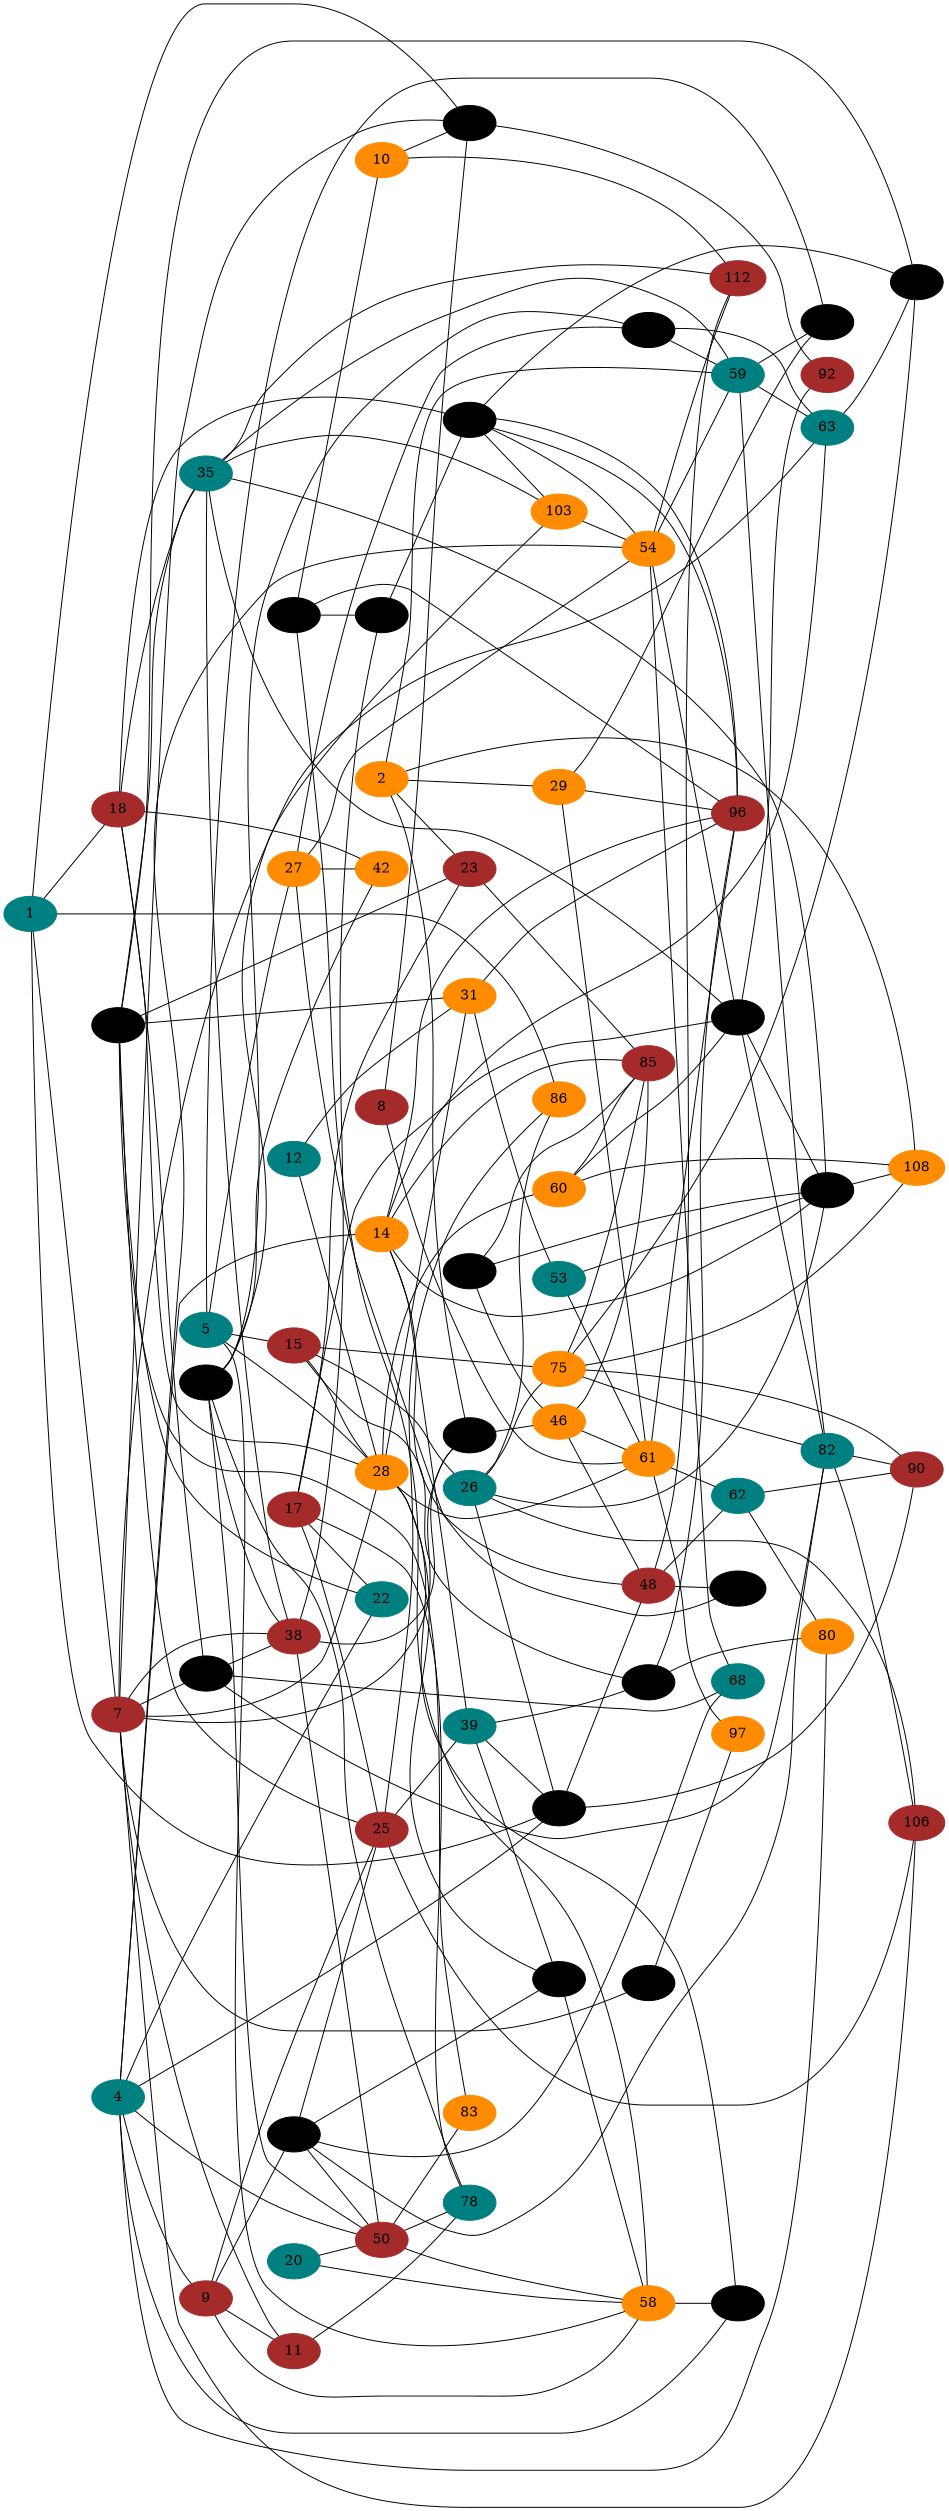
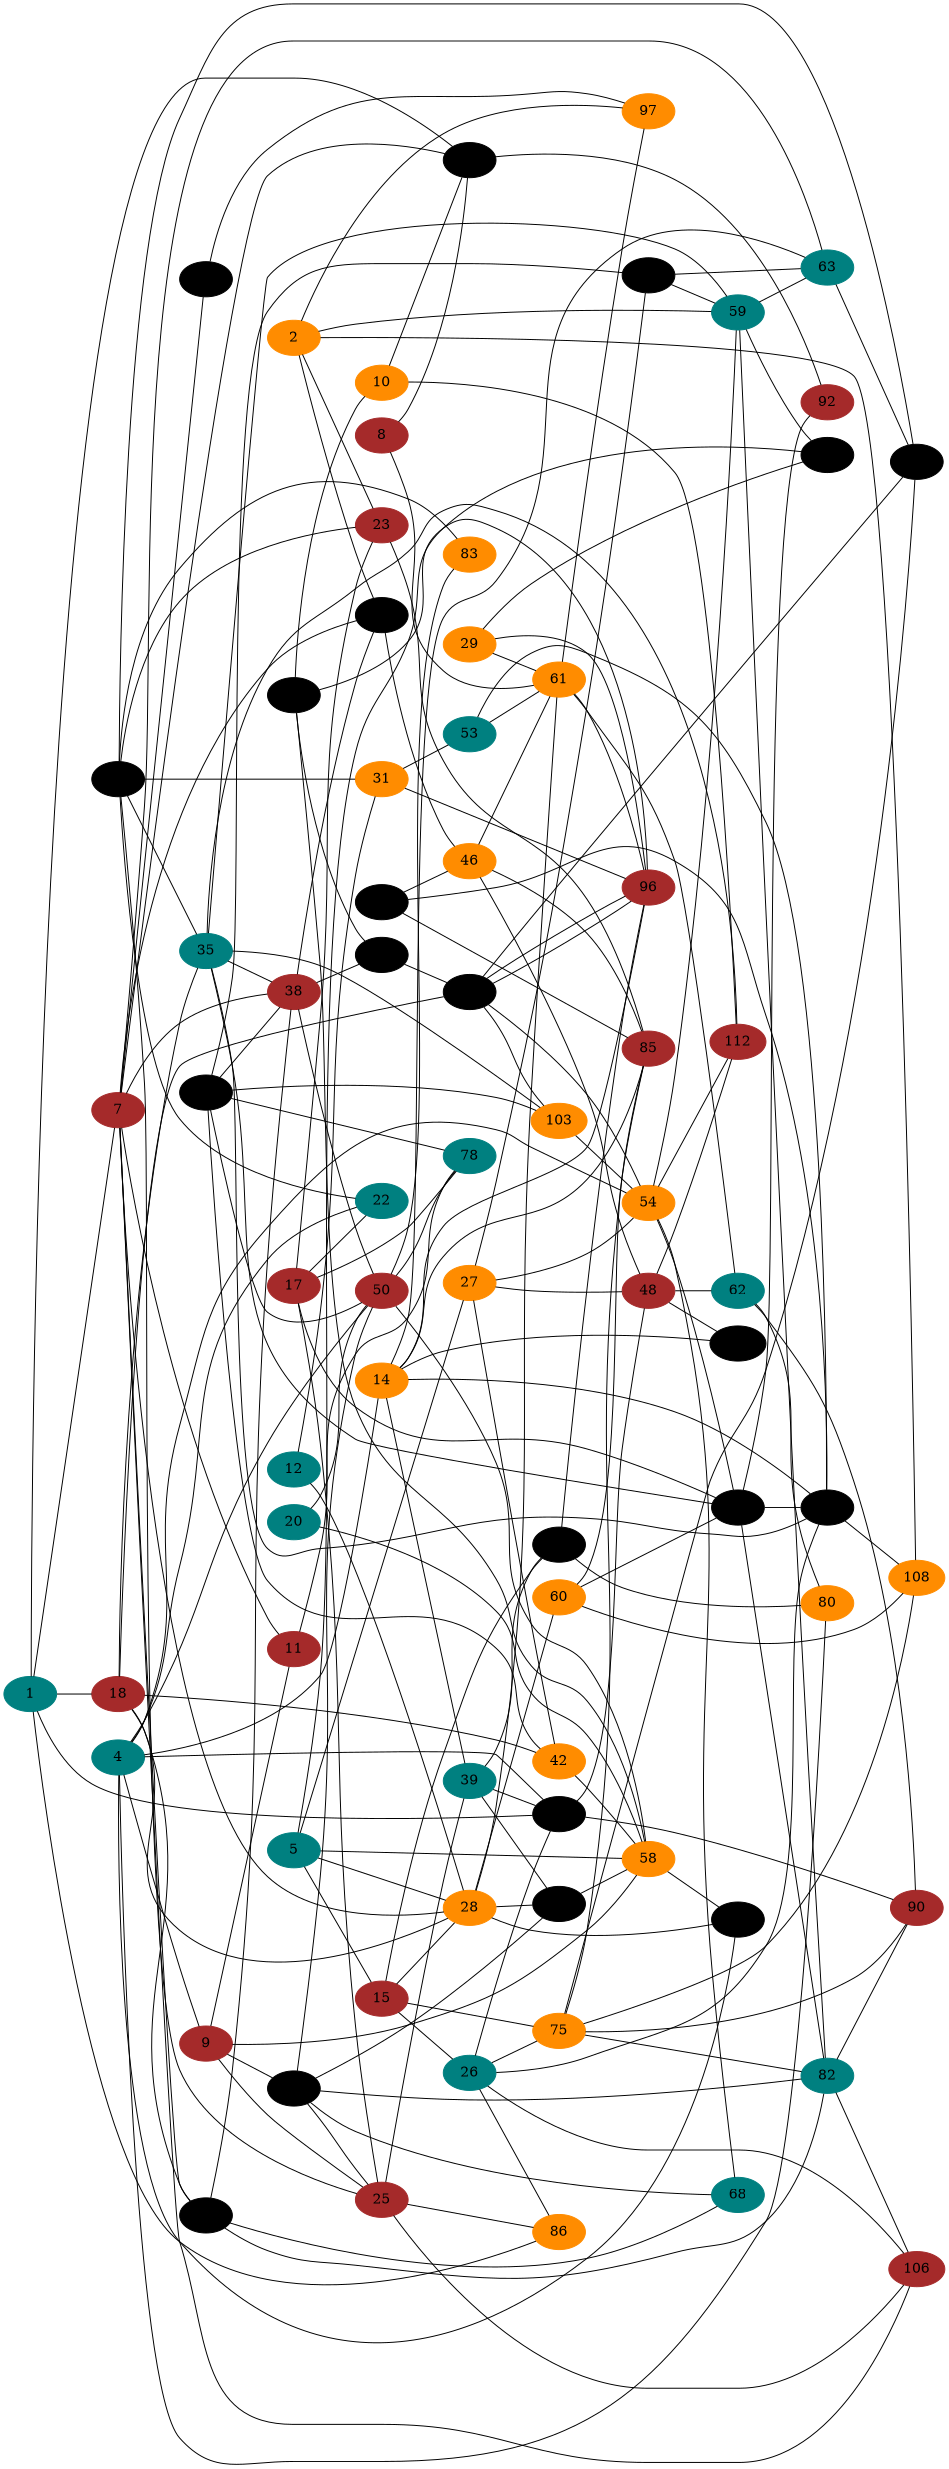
(470, 783) -> (413, 156)
(426, 1234) -> none
none -> (609, 1812)
